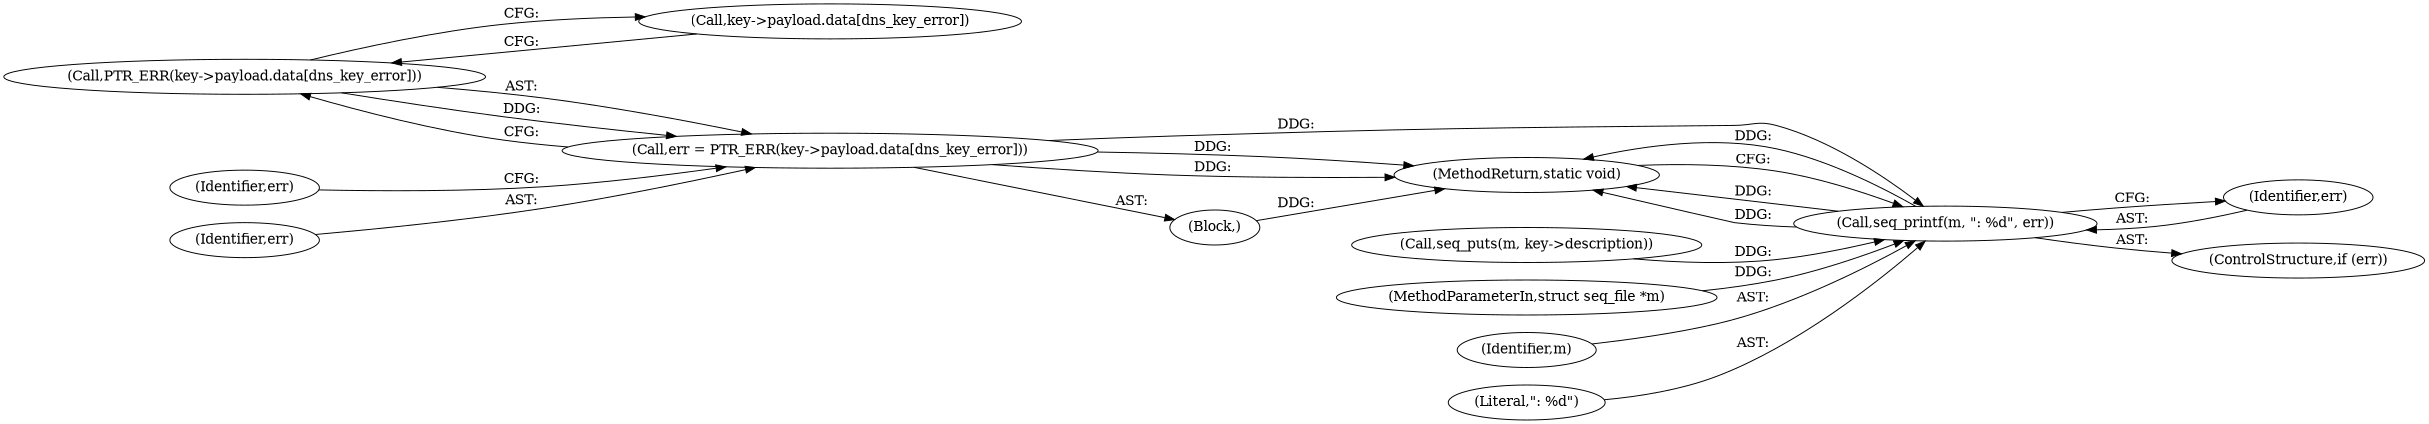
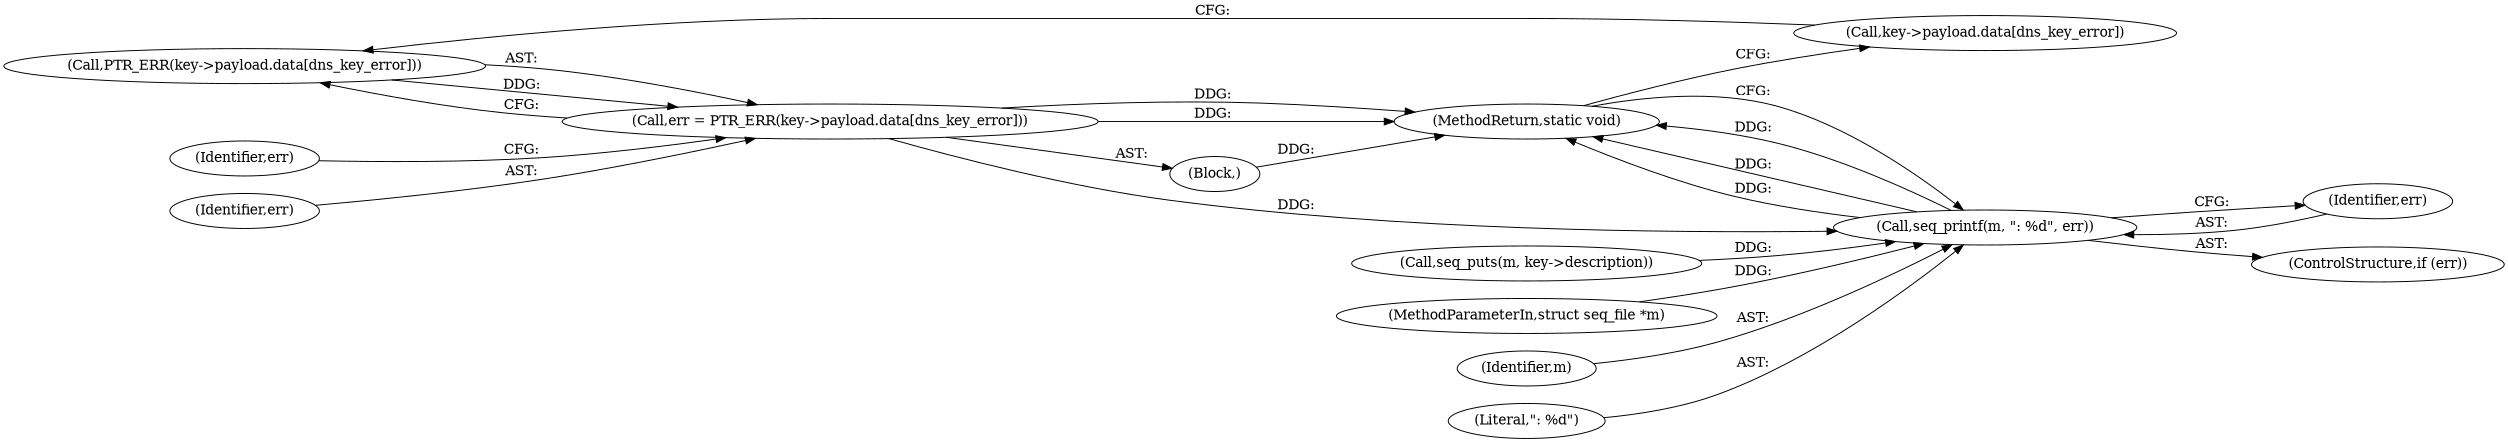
(472, 28) -> (1720, 72)
